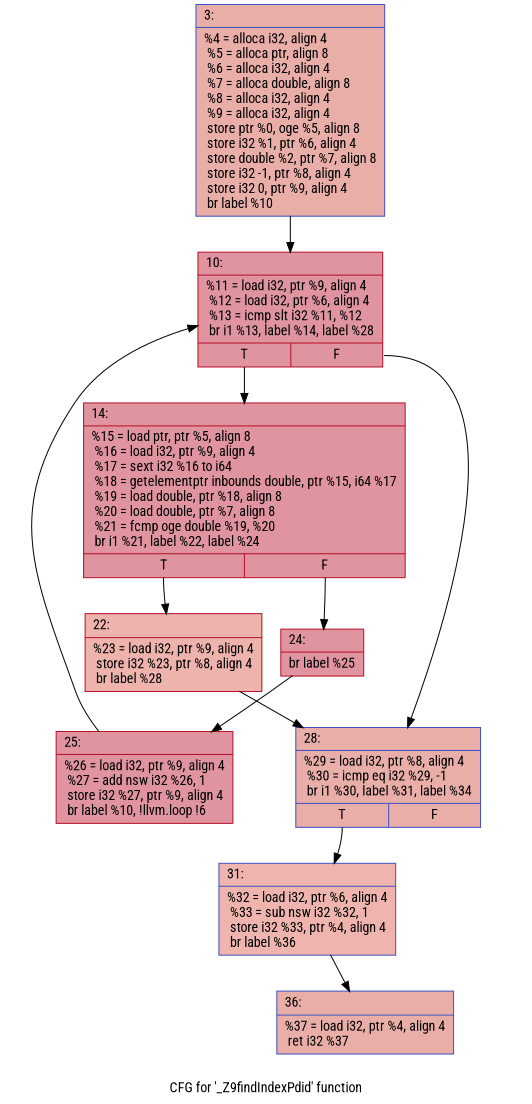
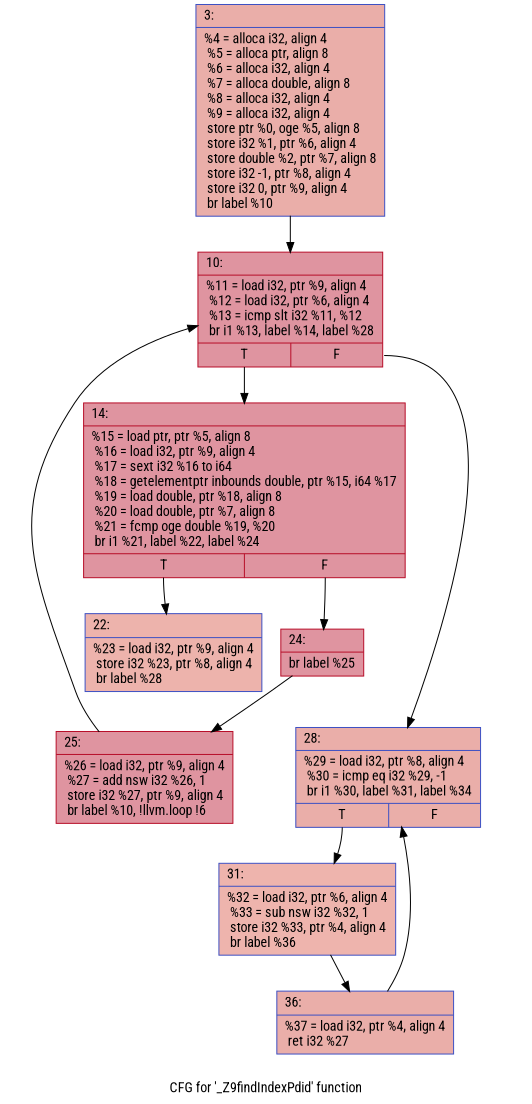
(173, 653) -> (173, 653)
(267, 707) -> (410, 916)
(317, 1042) -> (317, 1042)
